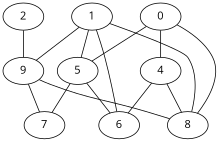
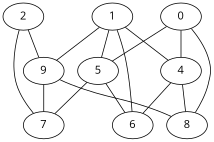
(175, 50) -> (148, 45)
none -> (15, 74)
